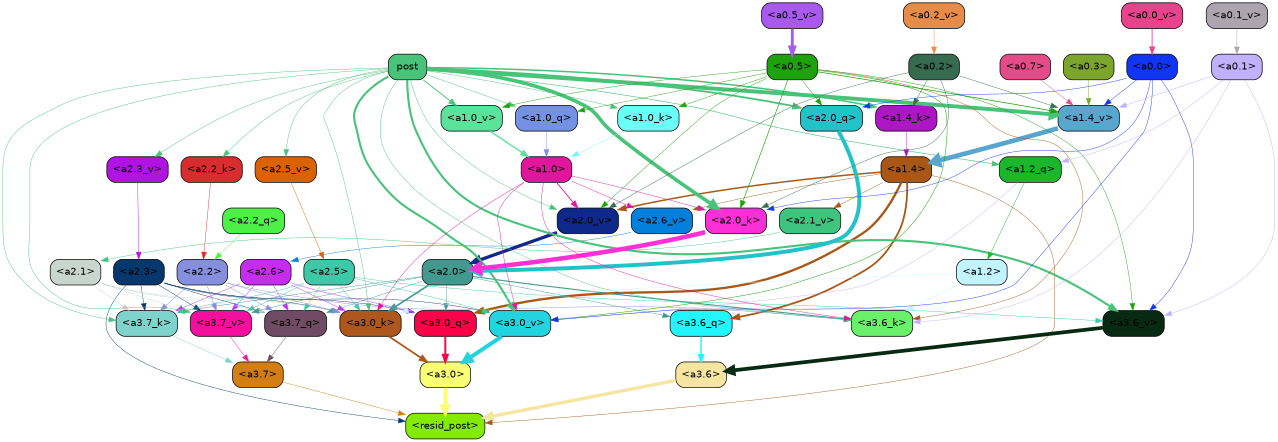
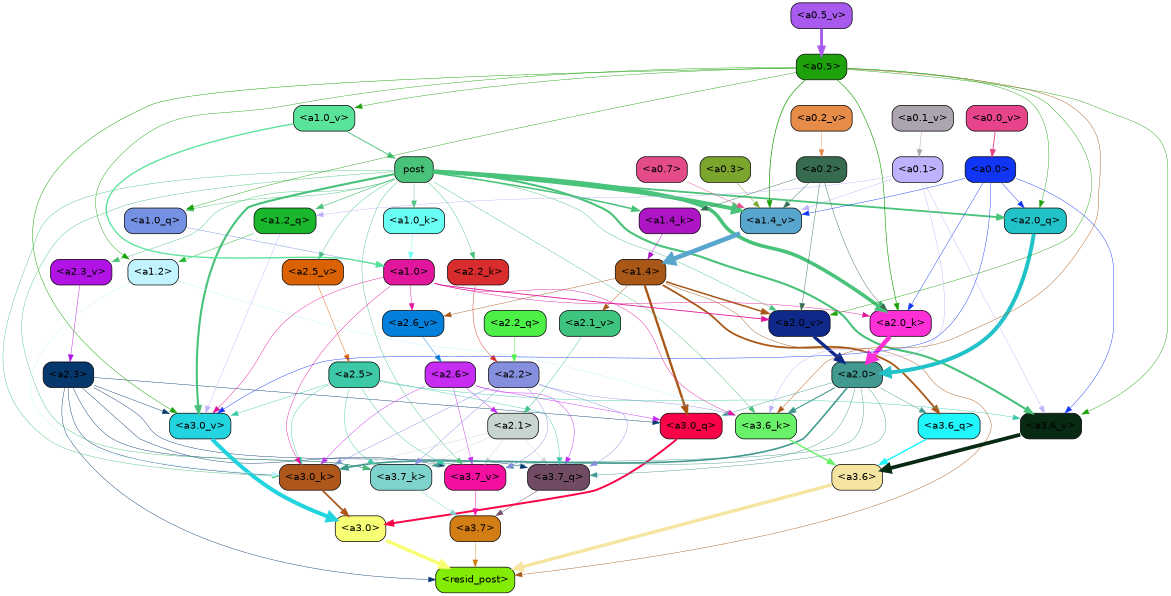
(437, 90) -> (367, 143)
(708, 97) -> (394, 90)
(211, 296) -> (479, 398)
none -> (799, 445)
